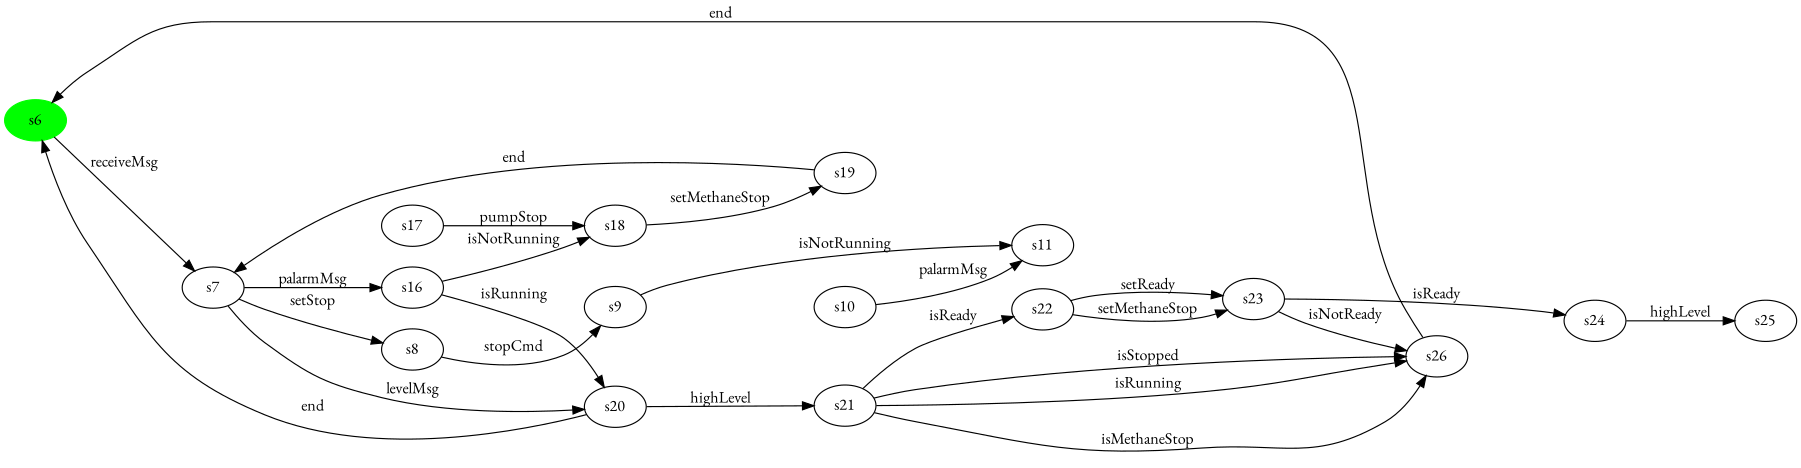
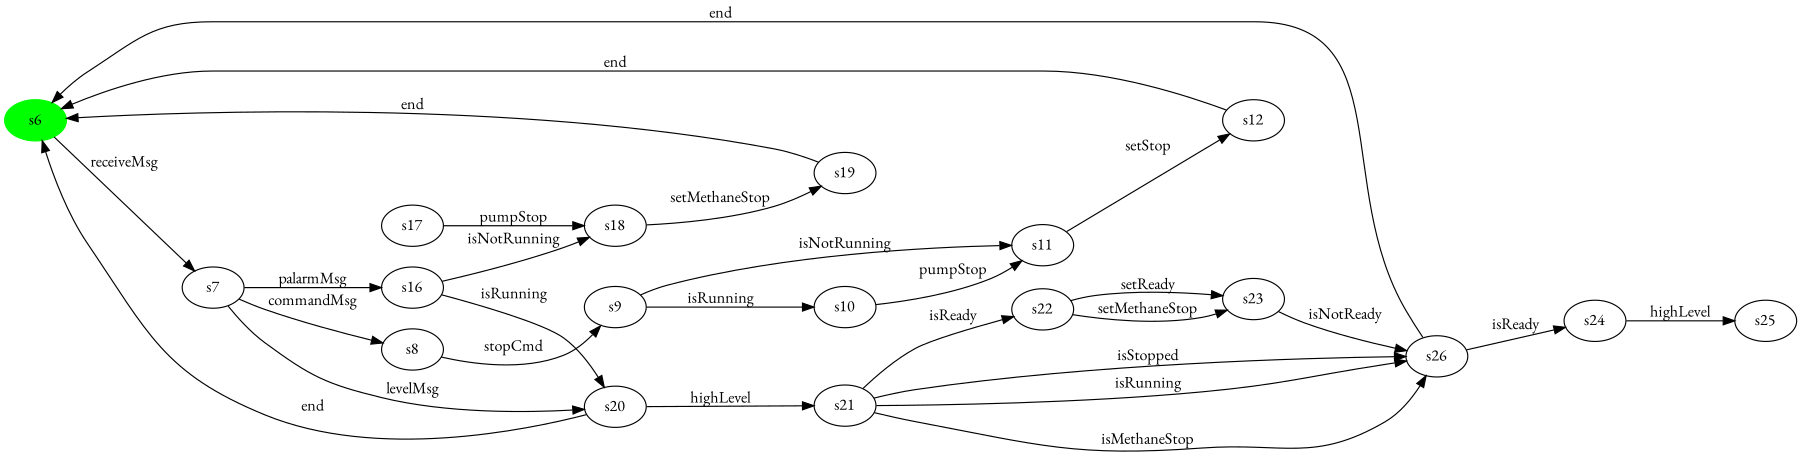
none -> (1254, 120)
(519, 170) -> (450, 115)
(953, 270) -> (953, 270)
(313, 301) -> (313, 301)
(1419, 302) -> (1510, 340)
none -> (724, 307)
